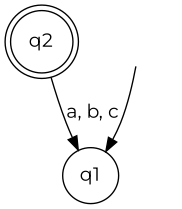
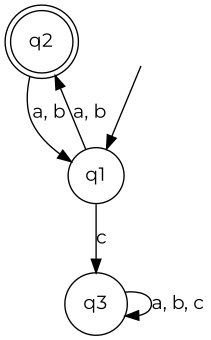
(93, 113) -> (49, 113)
none -> (73, 119)
none -> (96, 304)
